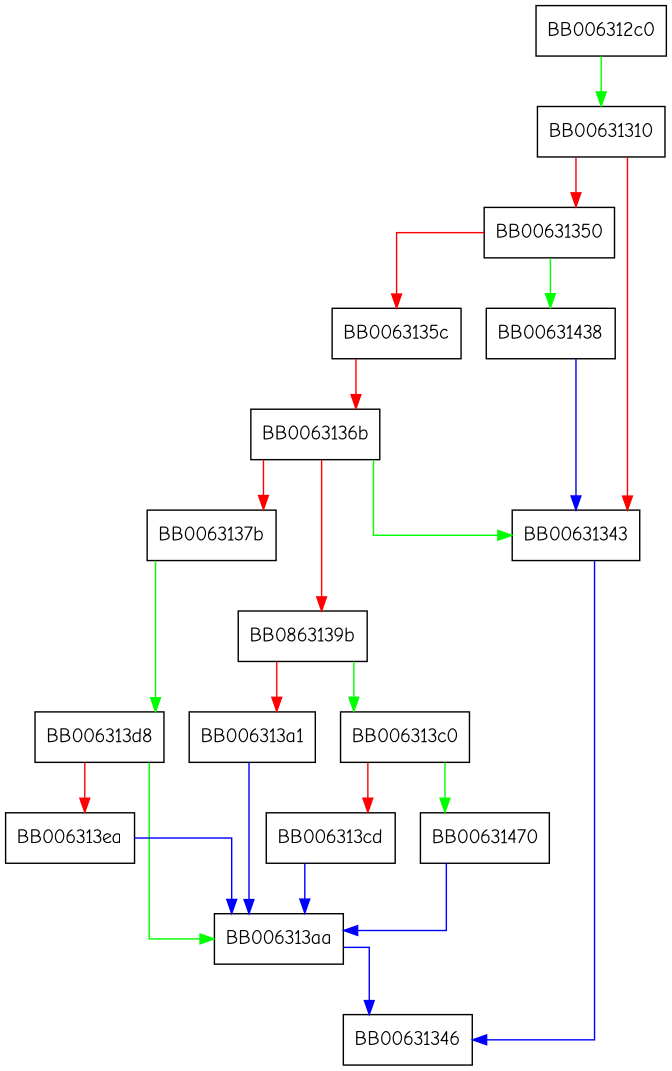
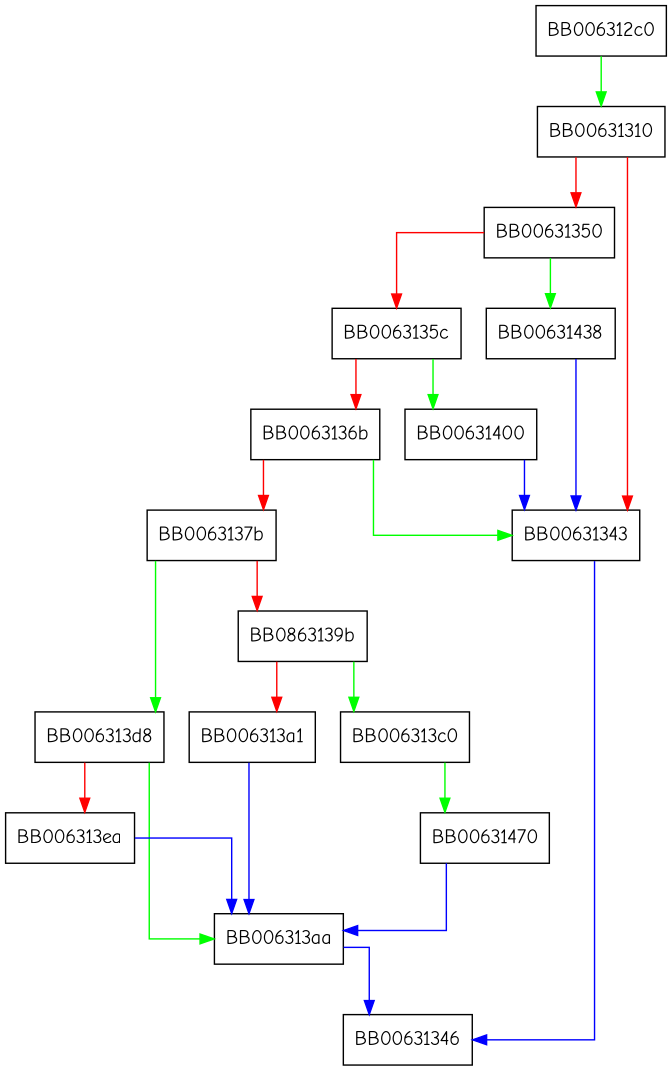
none -> (471, 434)
(322, 528) -> (257, 579)
(331, 838) -> none
